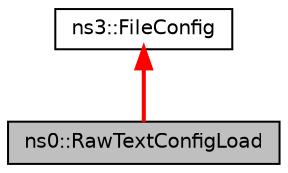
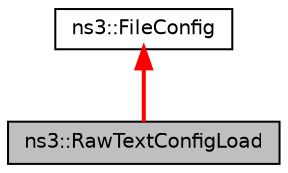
(144, 143) -> (144, 143)
